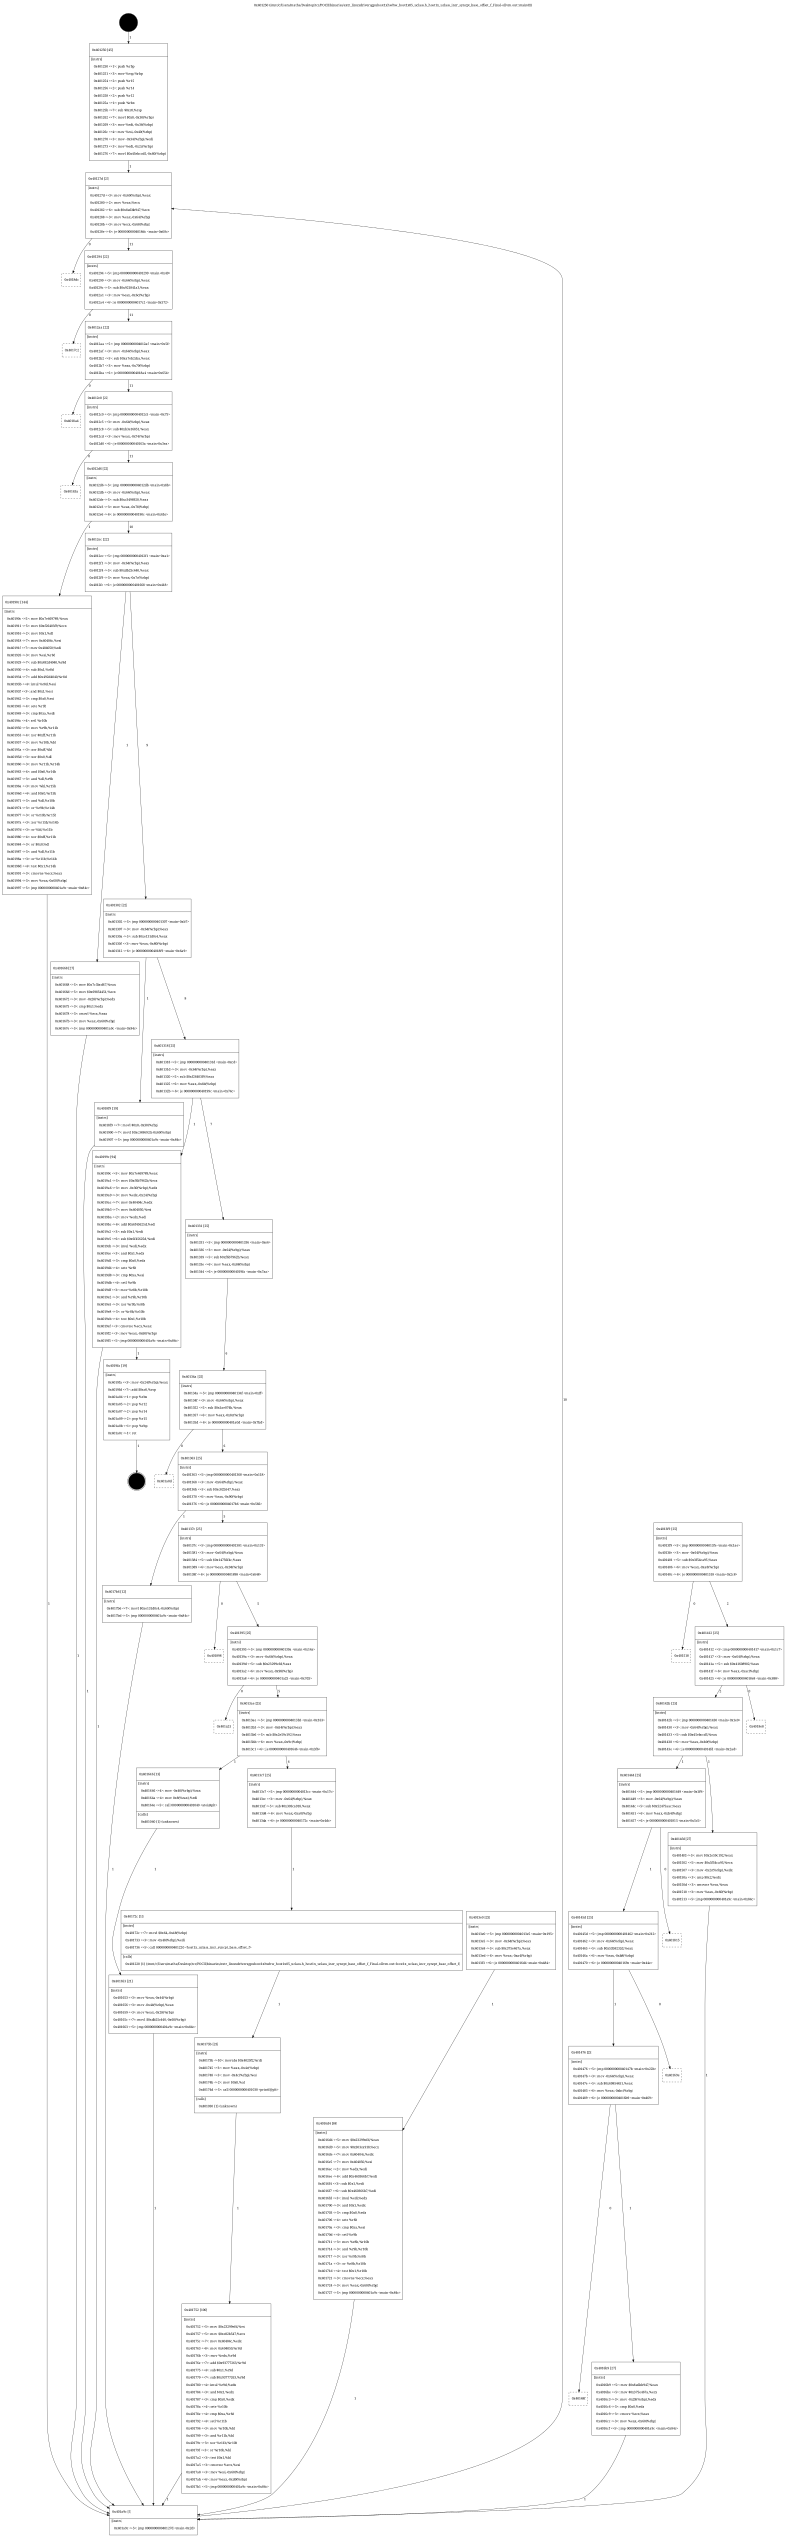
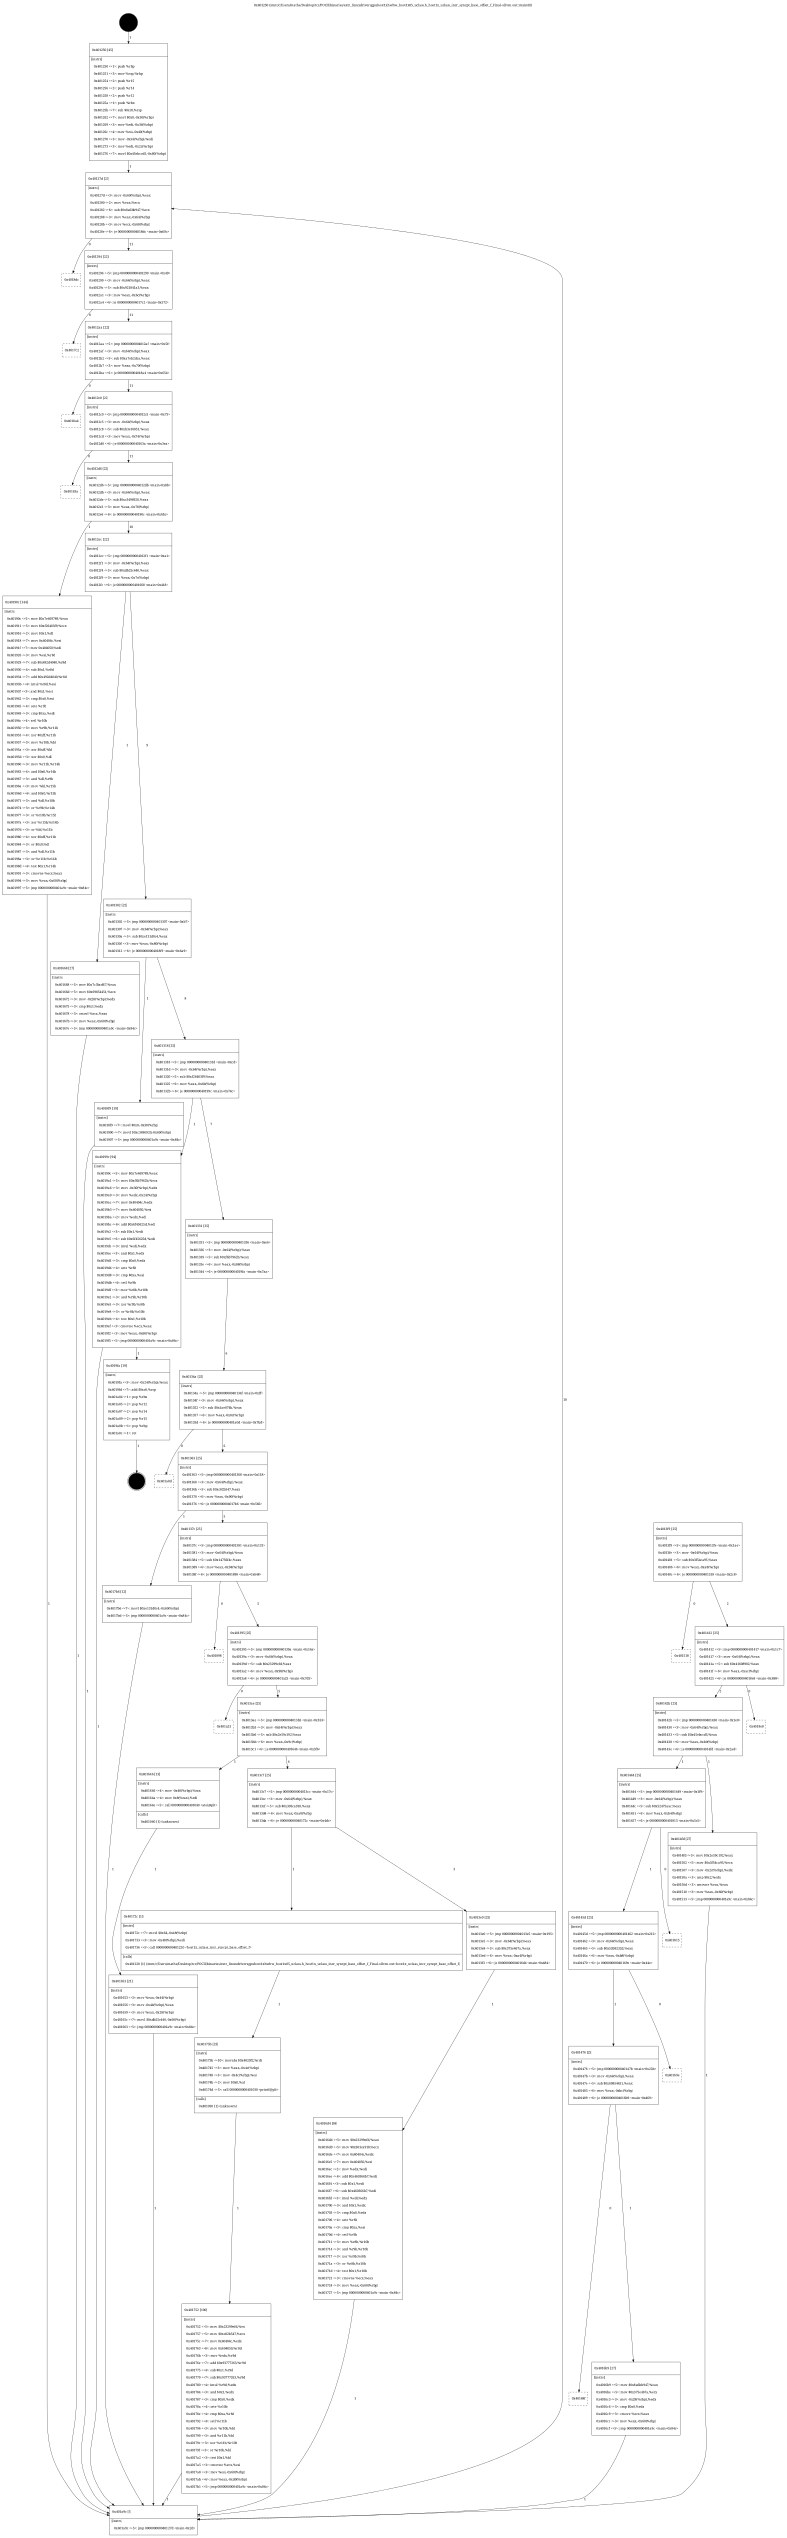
none -> (400, 1869)
